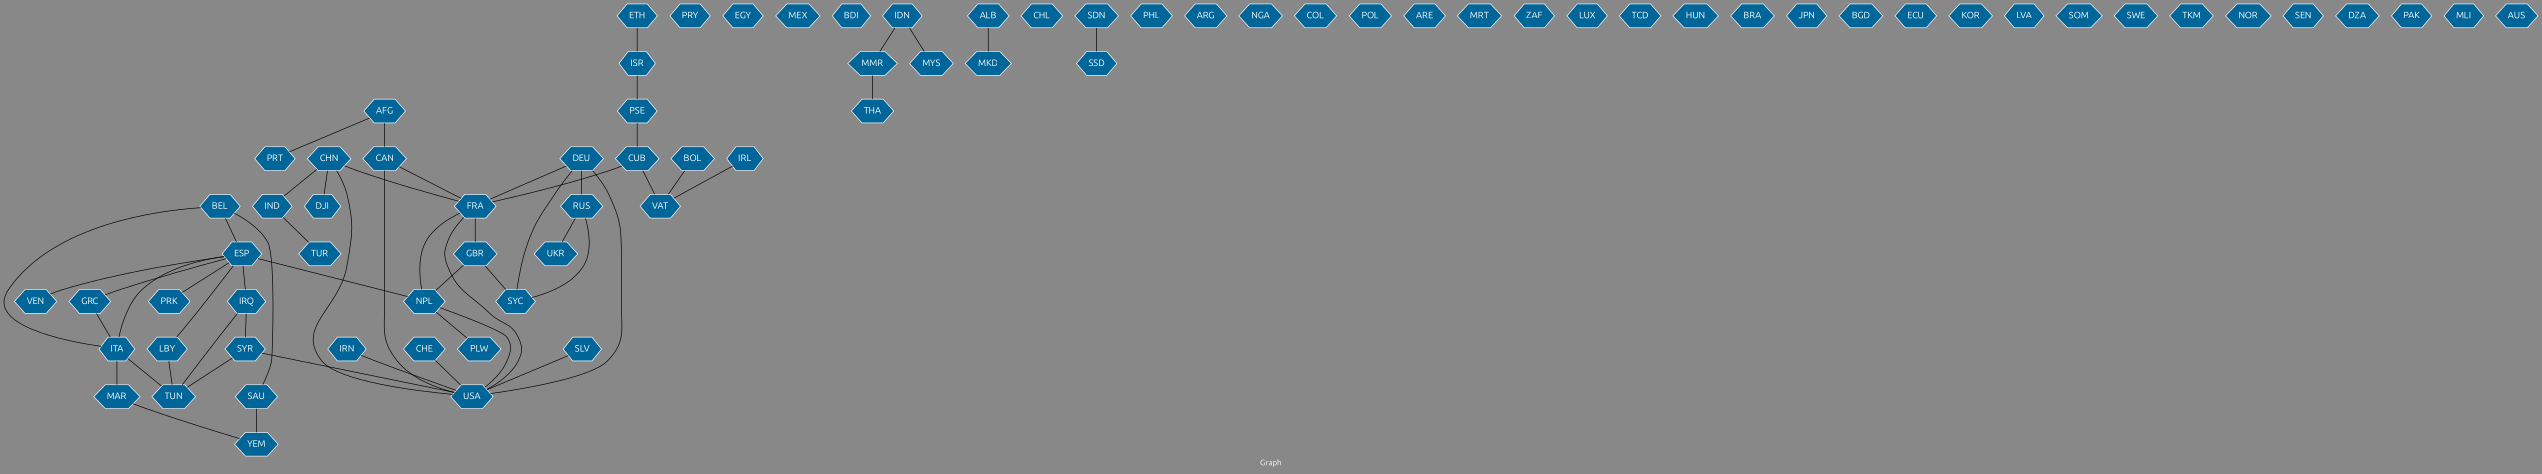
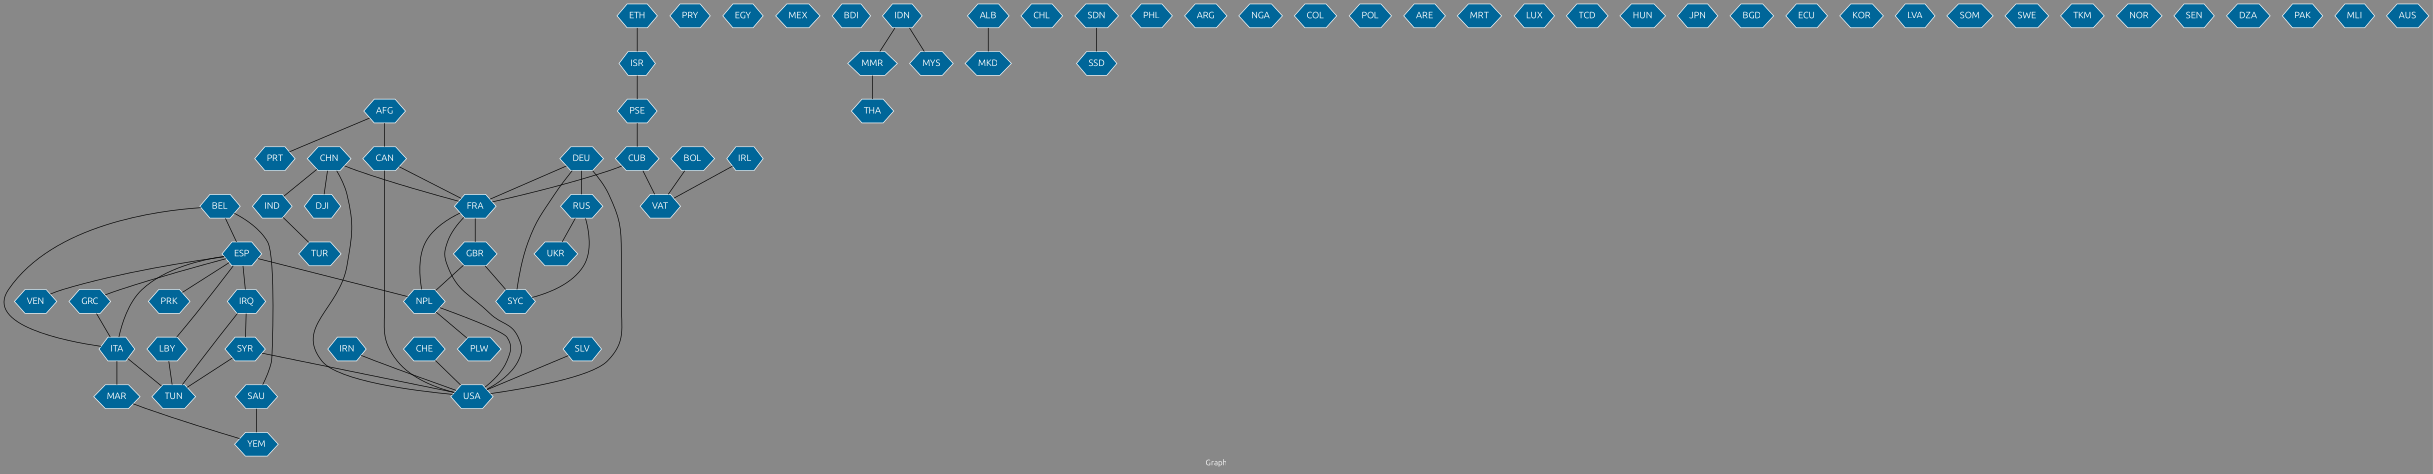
(1534, 16) -> none
(1752, 16) -> none
